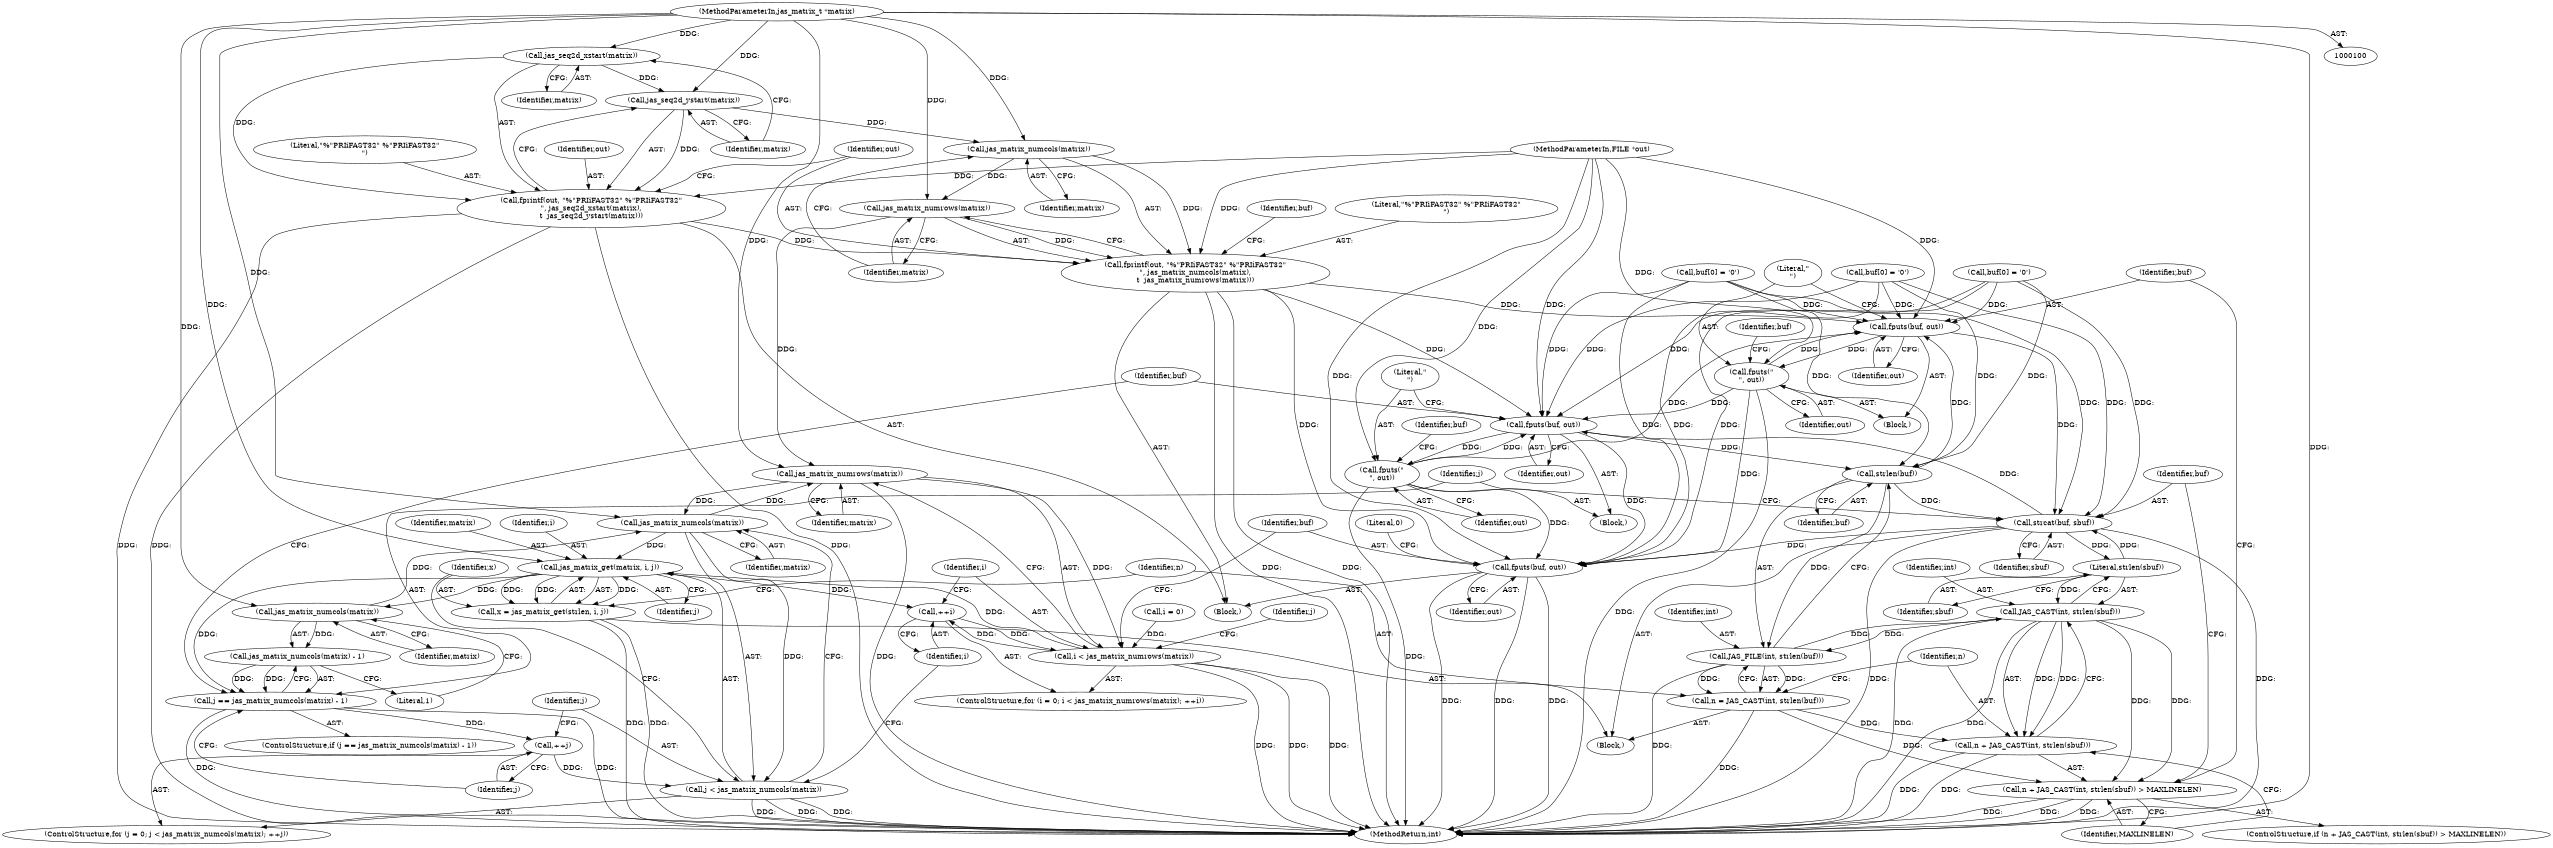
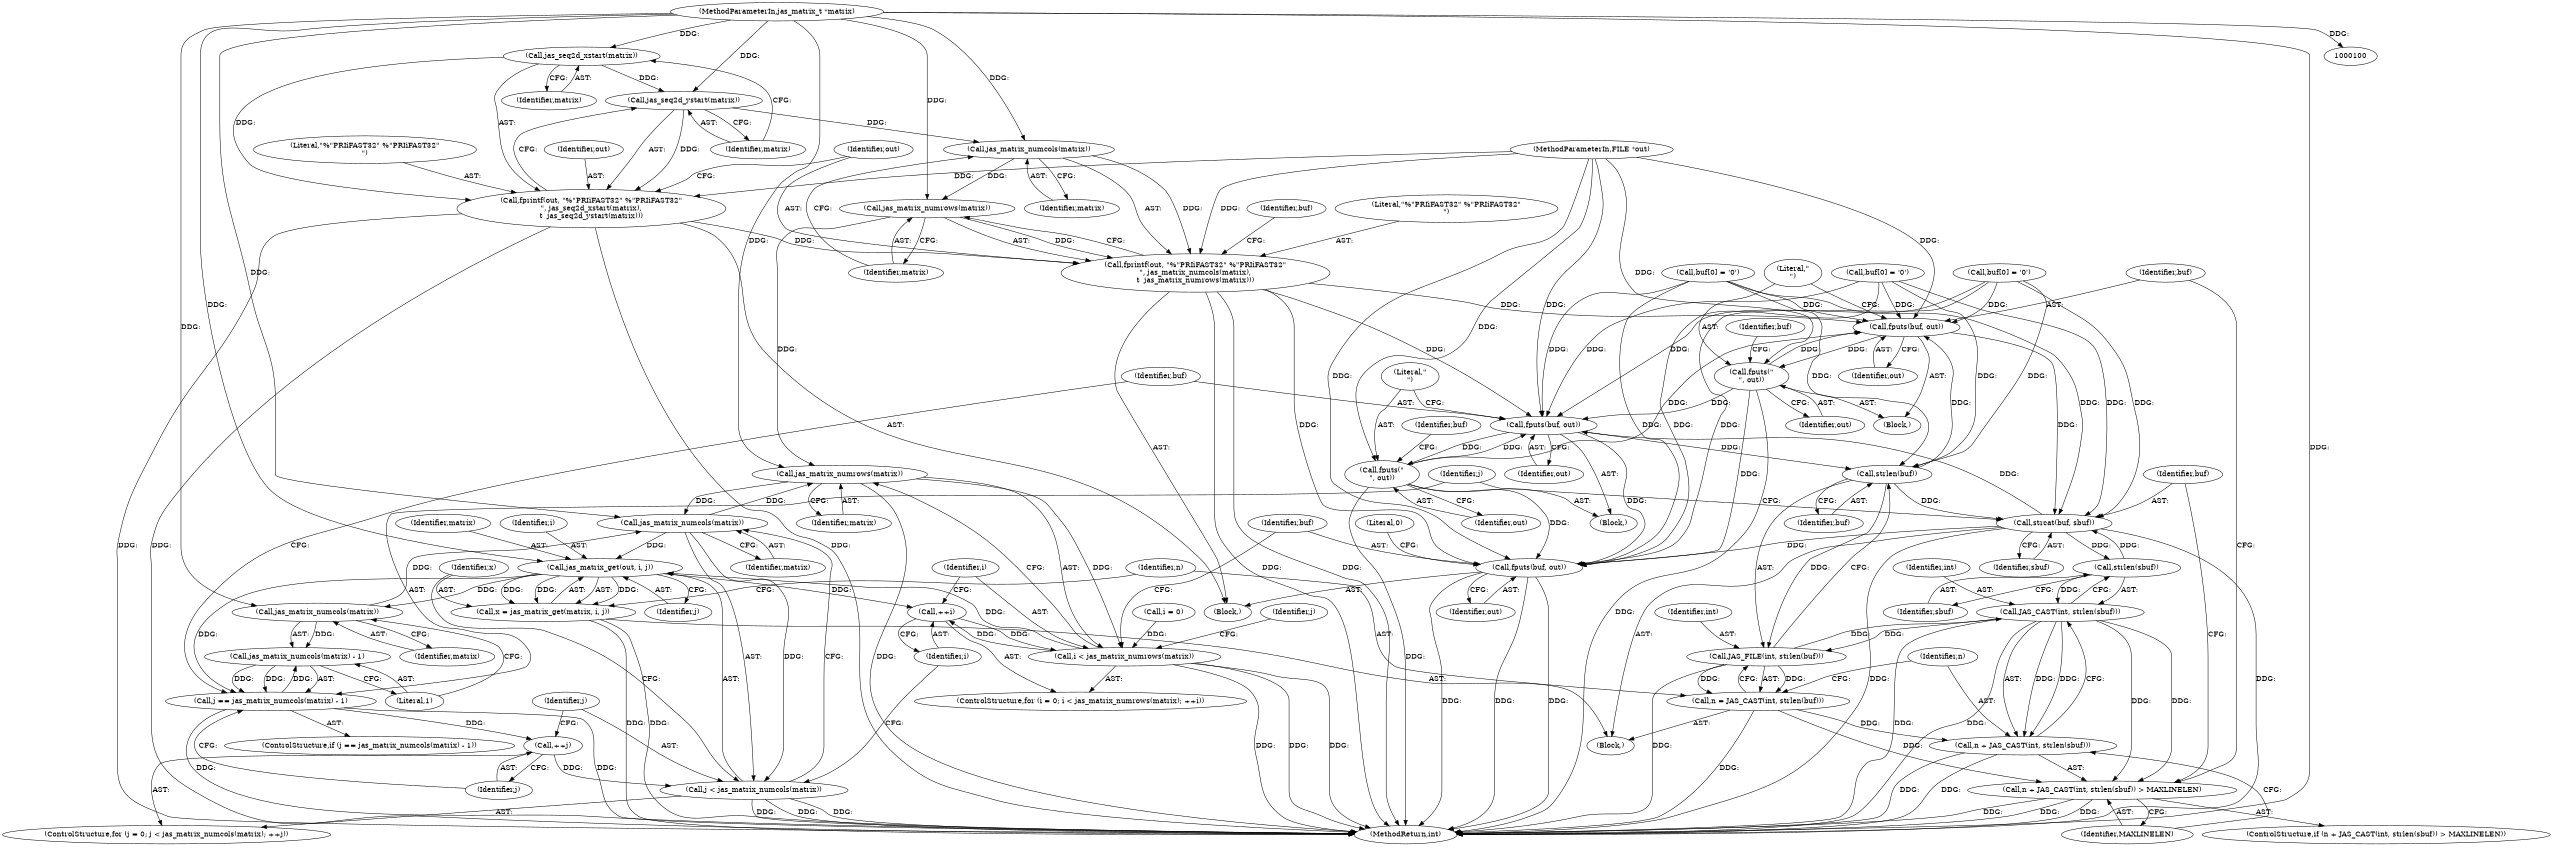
(2340, 34) -> (2340, 34)
(600, 568) -> (600, 568)
(2127, 568) -> (2127, 568)
(543, 612) -> (543, 612)
none -> (386, 675)
(304, 679) -> (304, 679)
